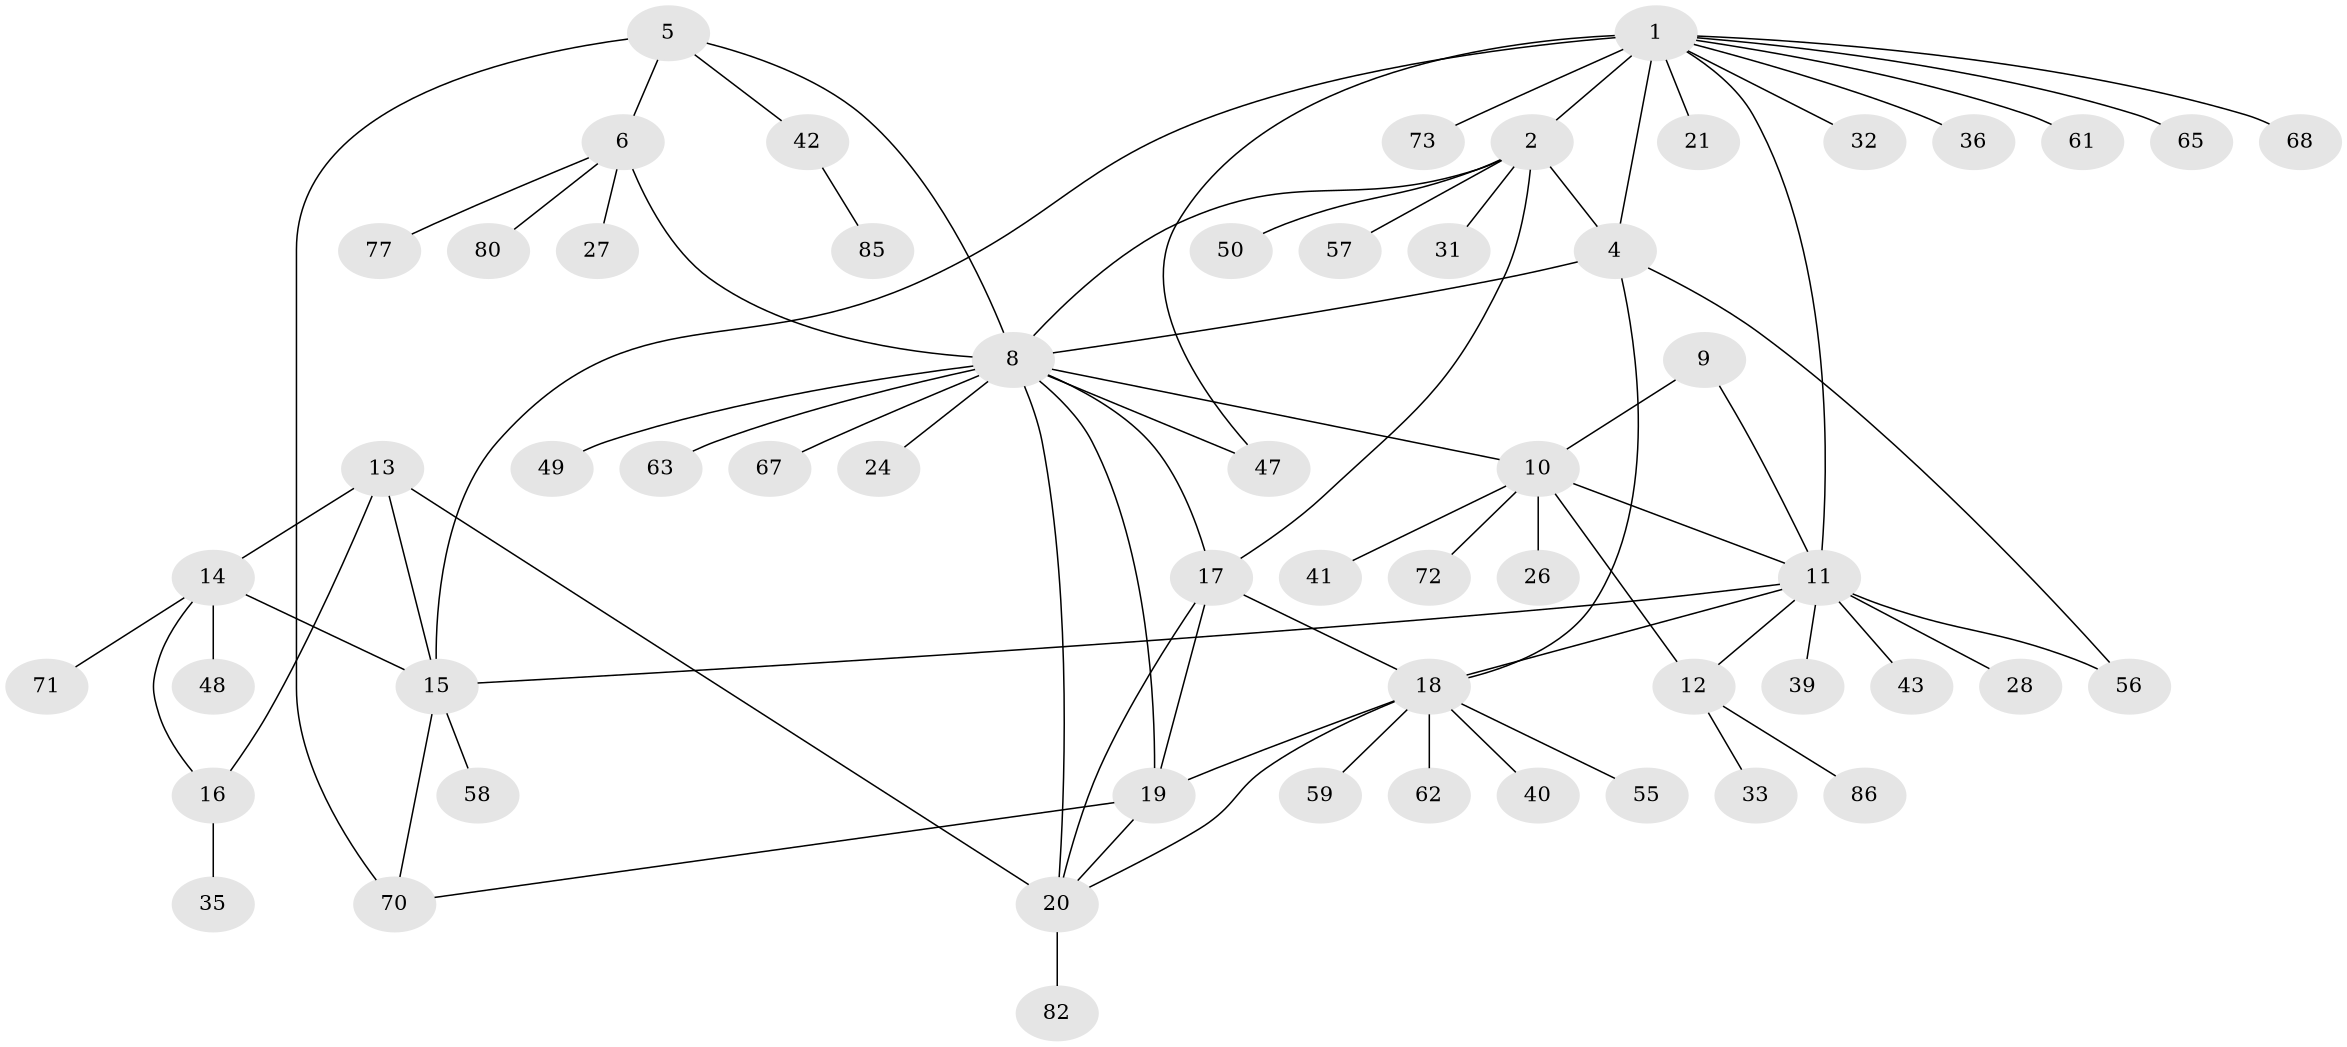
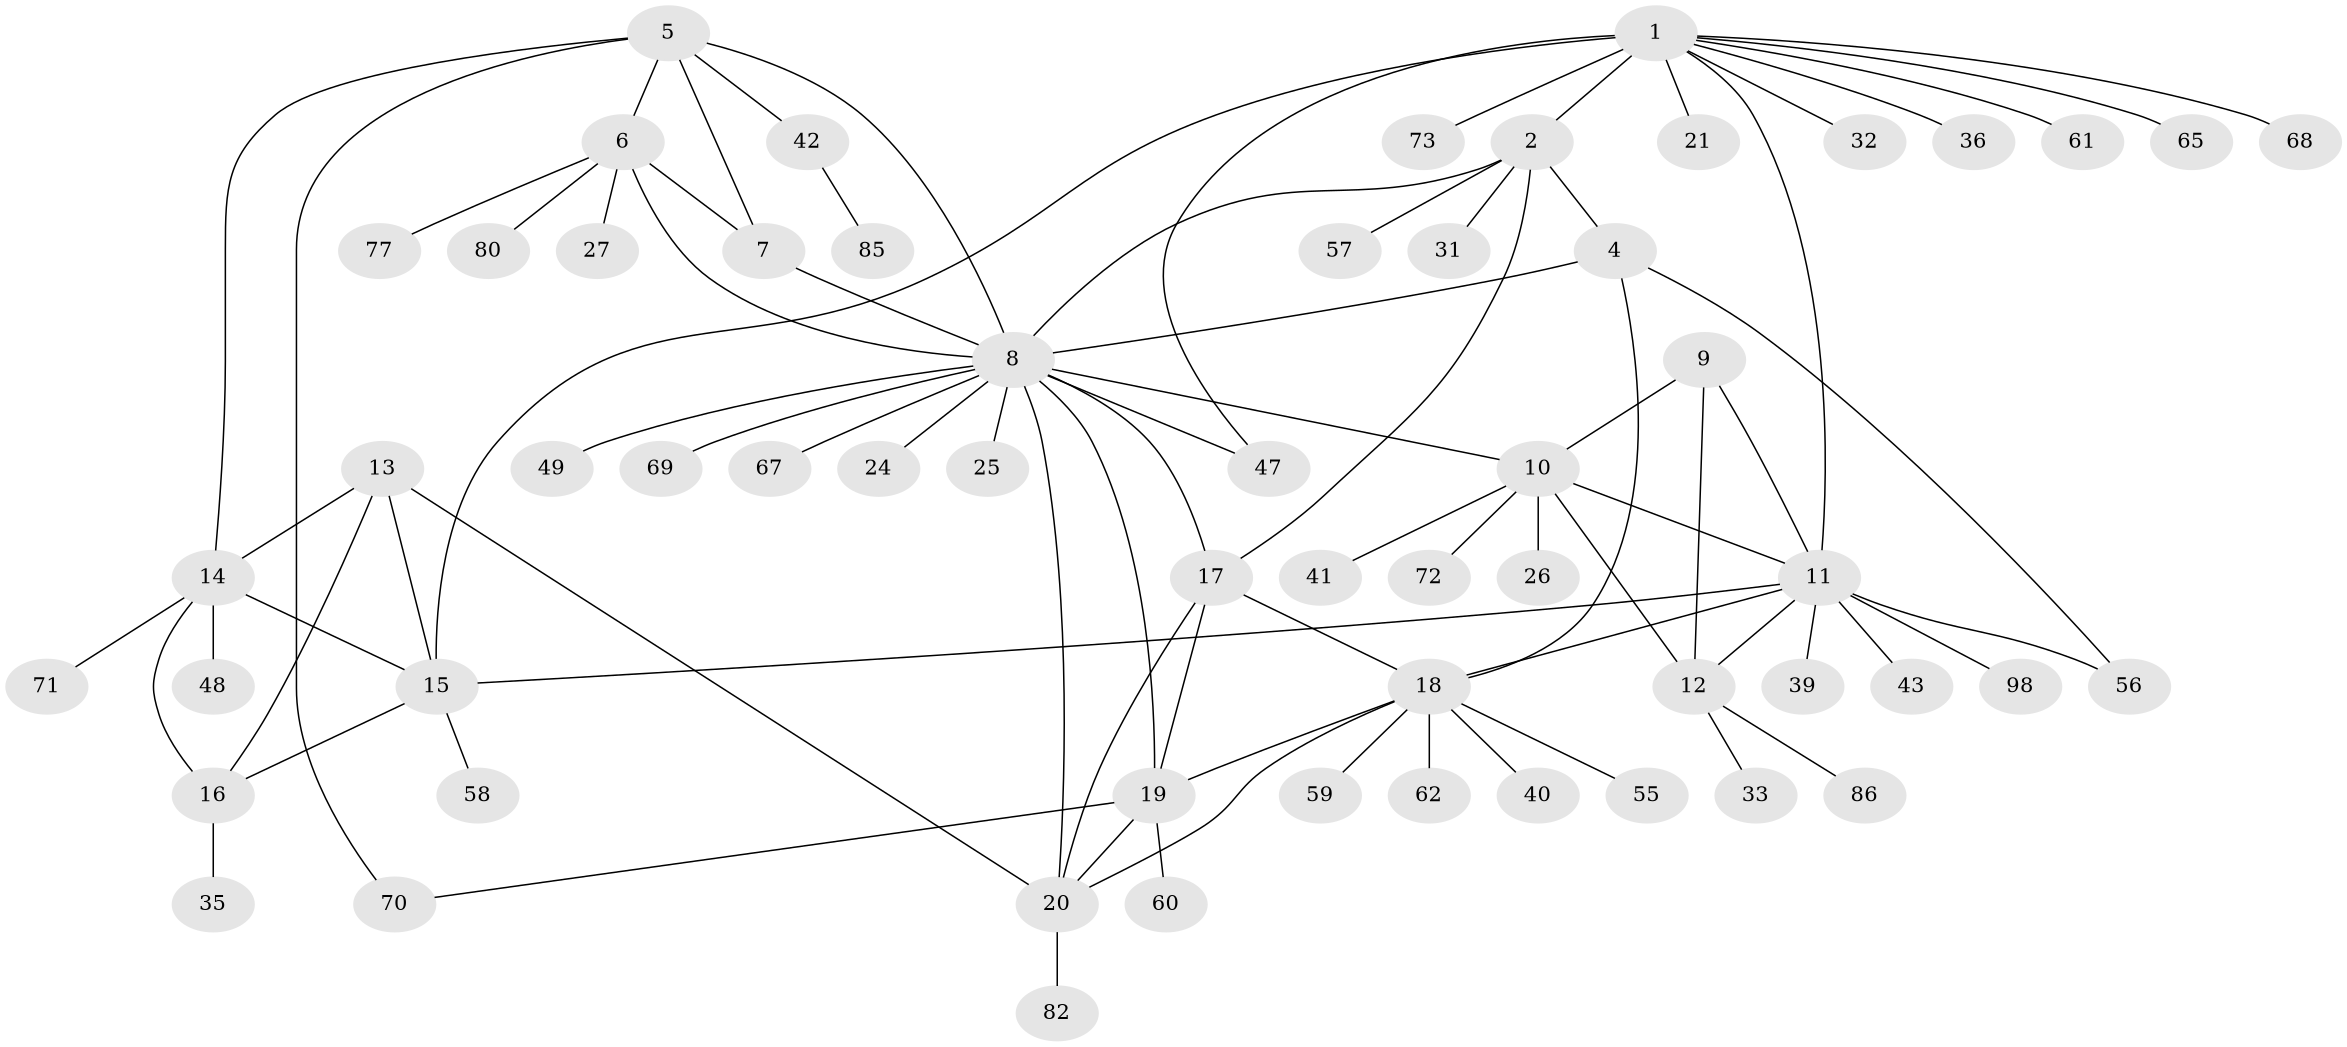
(1636, 142) -> none
none -> (246, 147)
none -> (764, 251)
(1231, 251) -> none
(661, 469) -> (661, 469)
none -> (988, 469)
none -> (1700, 516)
(2021, 687) -> (2021, 687)
(416, 796) -> (325, 741)
none -> (1166, 904)
